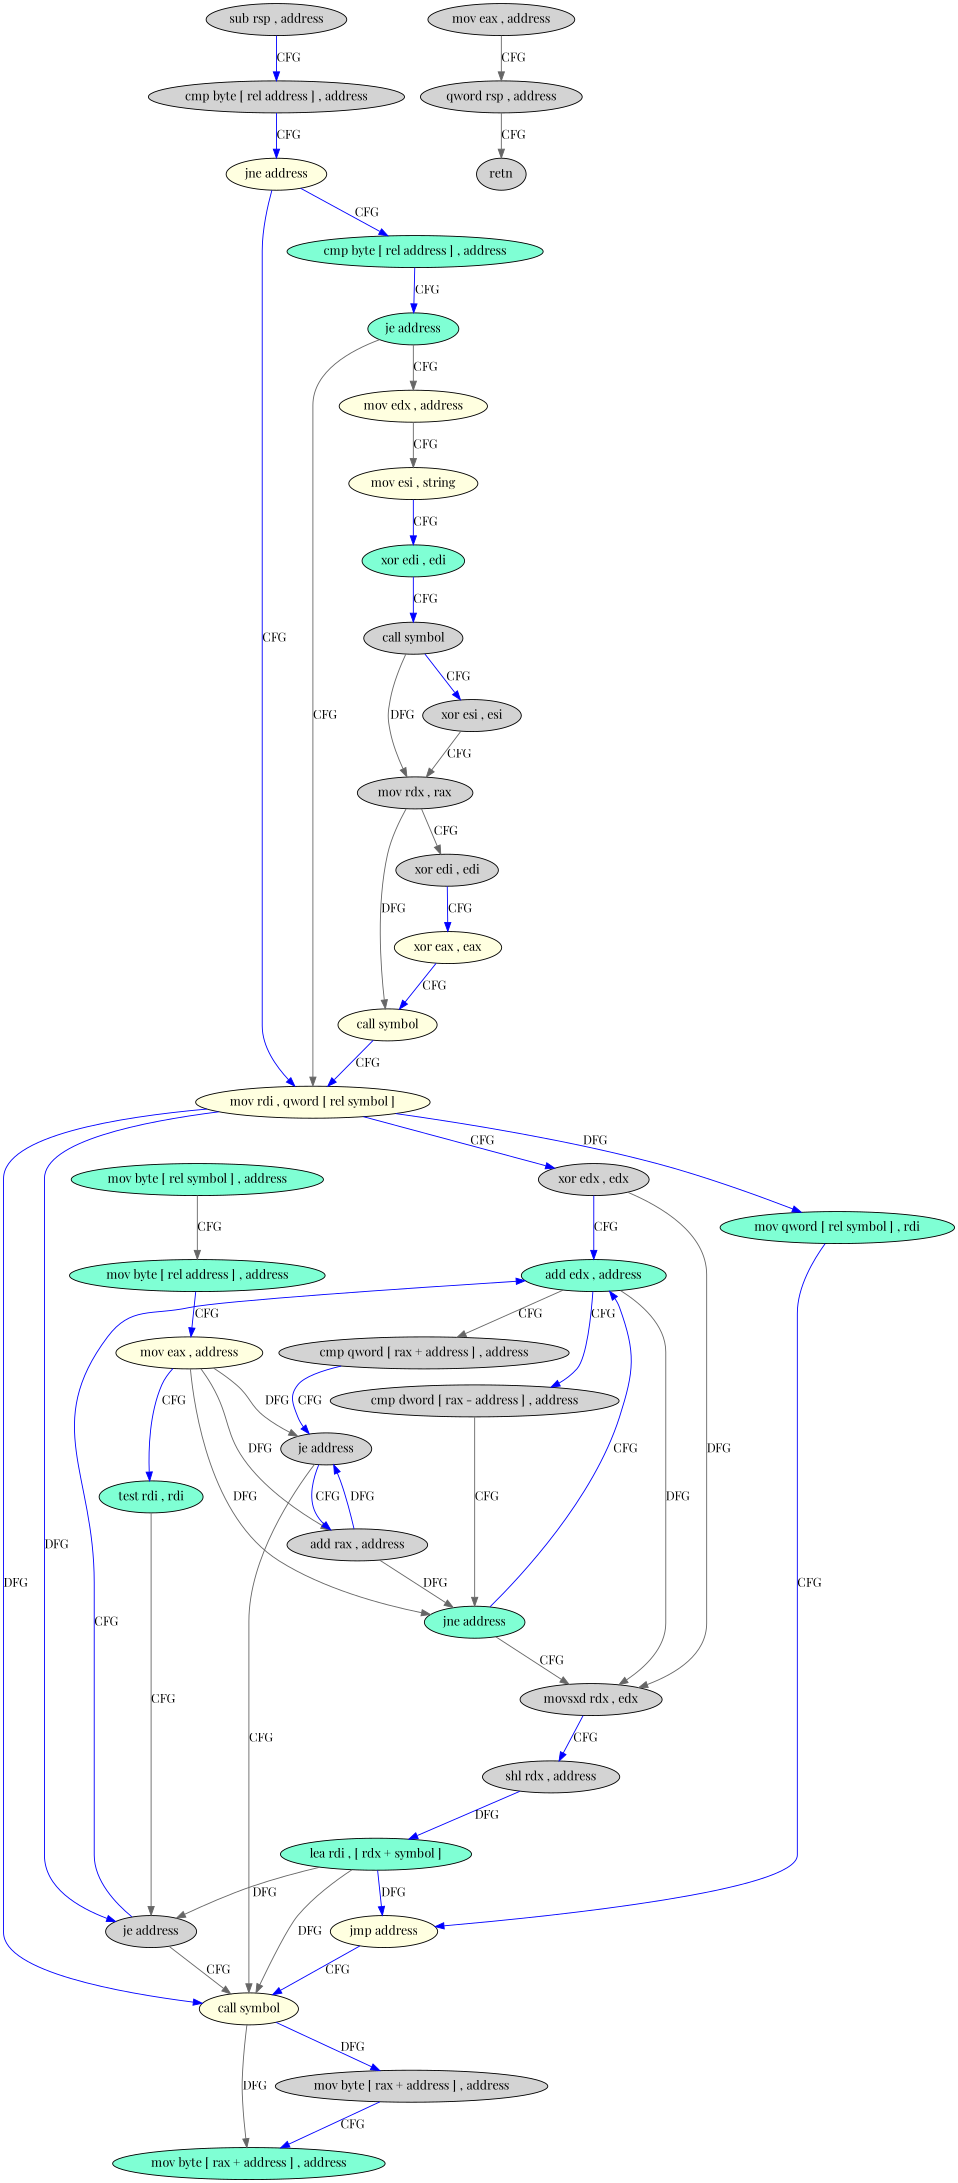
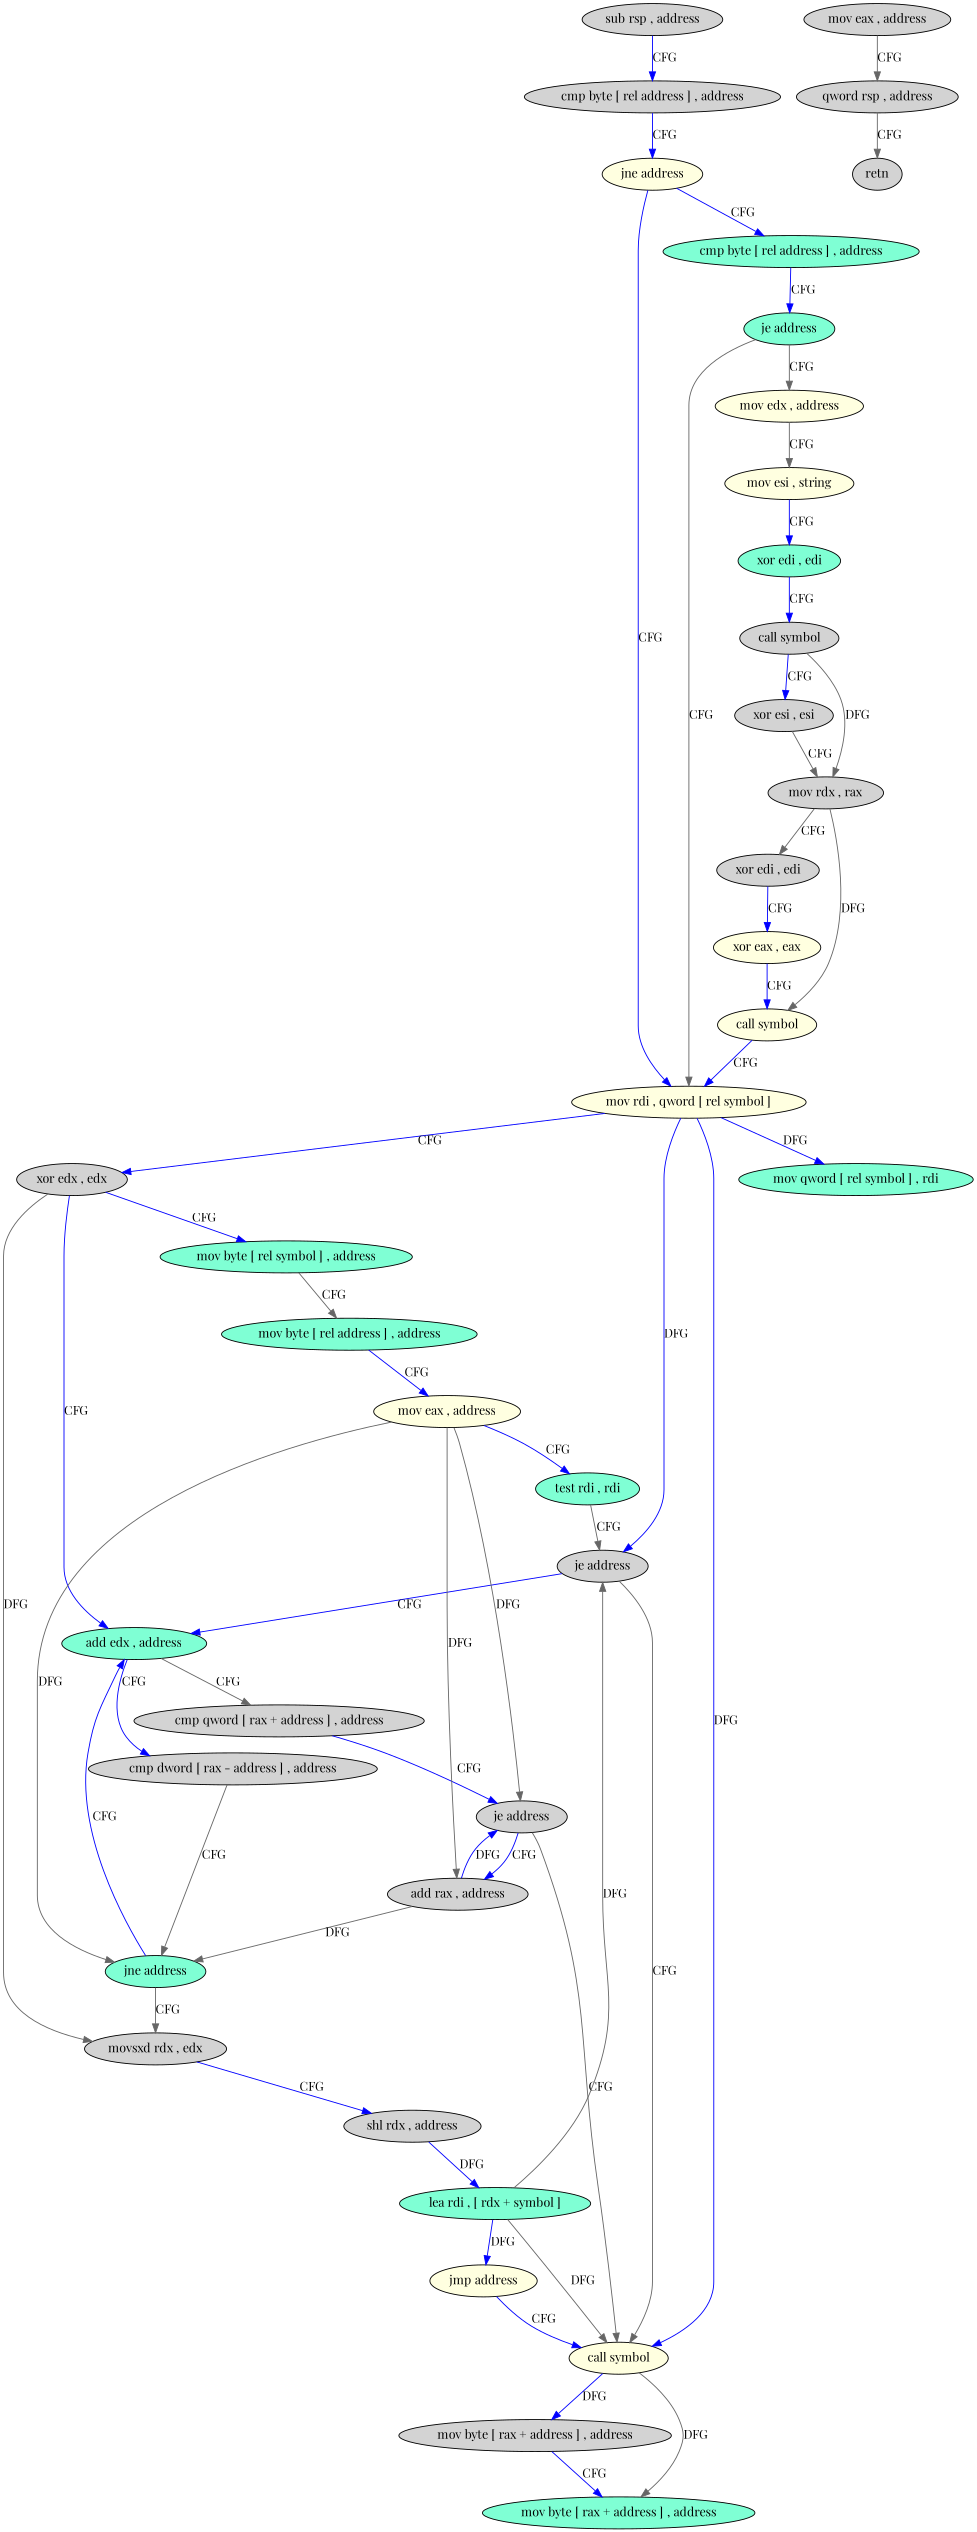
none -> (171, 1216)
(666, 1484) -> none
(797, 1729) -> none
